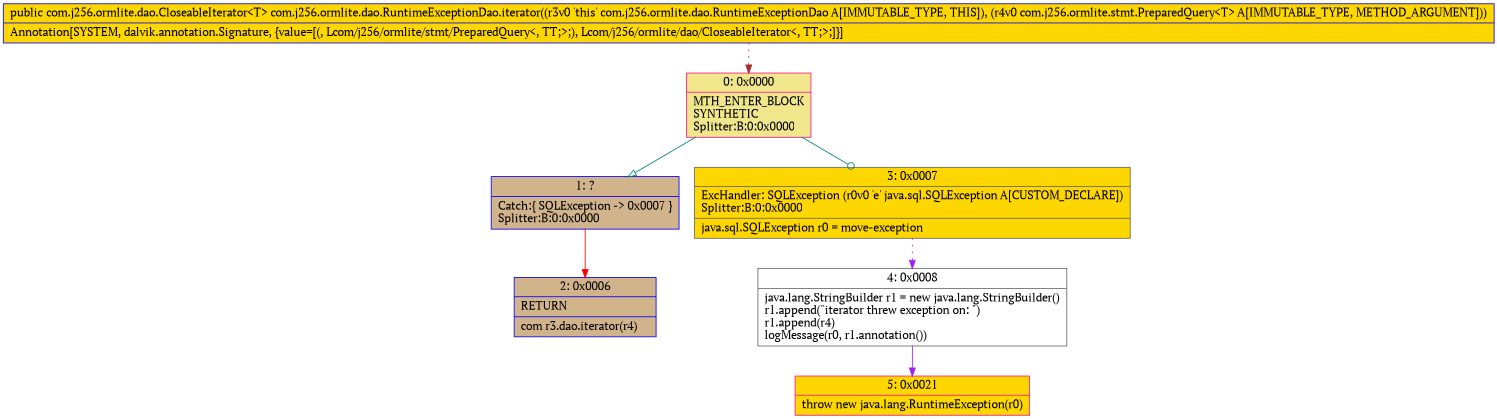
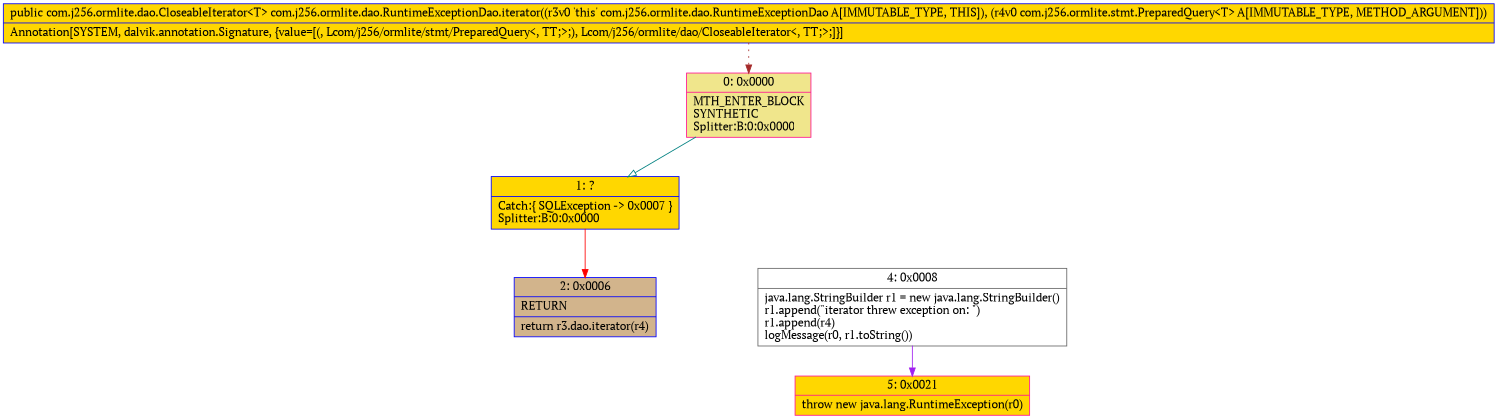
(585, 203) -> (585, 203)
(912, 203) -> none
(579, 326) -> (585, 326)
(846, 336) -> (839, 336)
